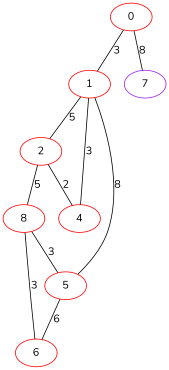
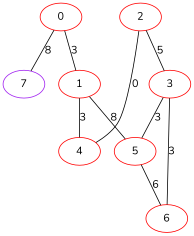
(65, 118) -> none
(66, 185) -> (136, 84)
(24, 219) -> (170, 84)
